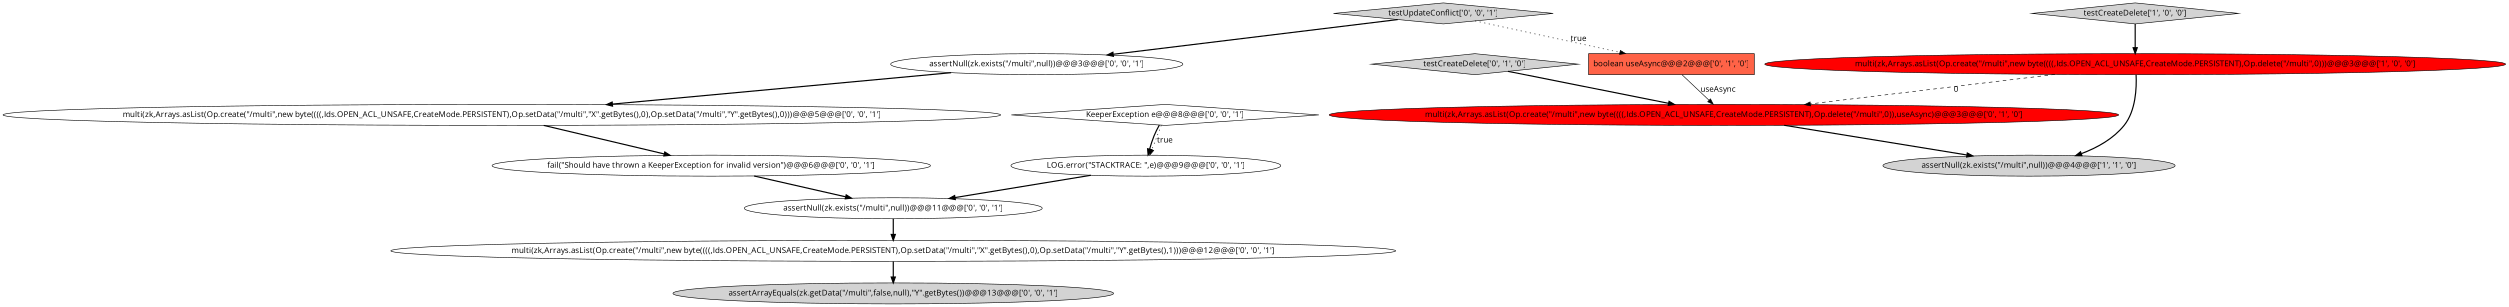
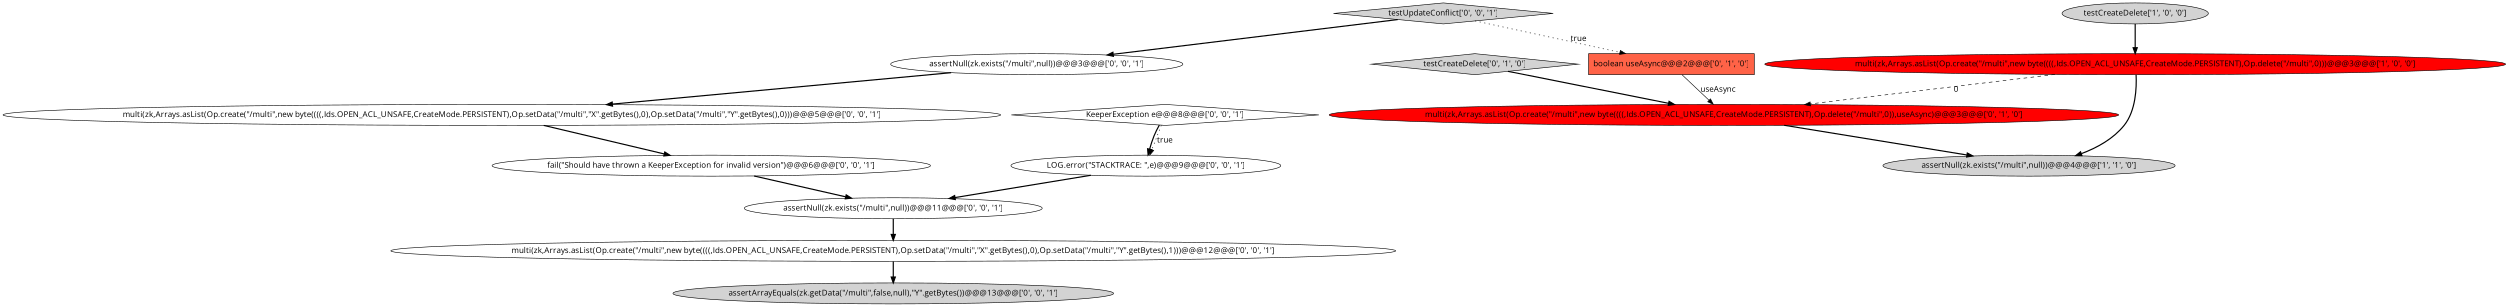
(2135, 13) -> (2135, 13)
